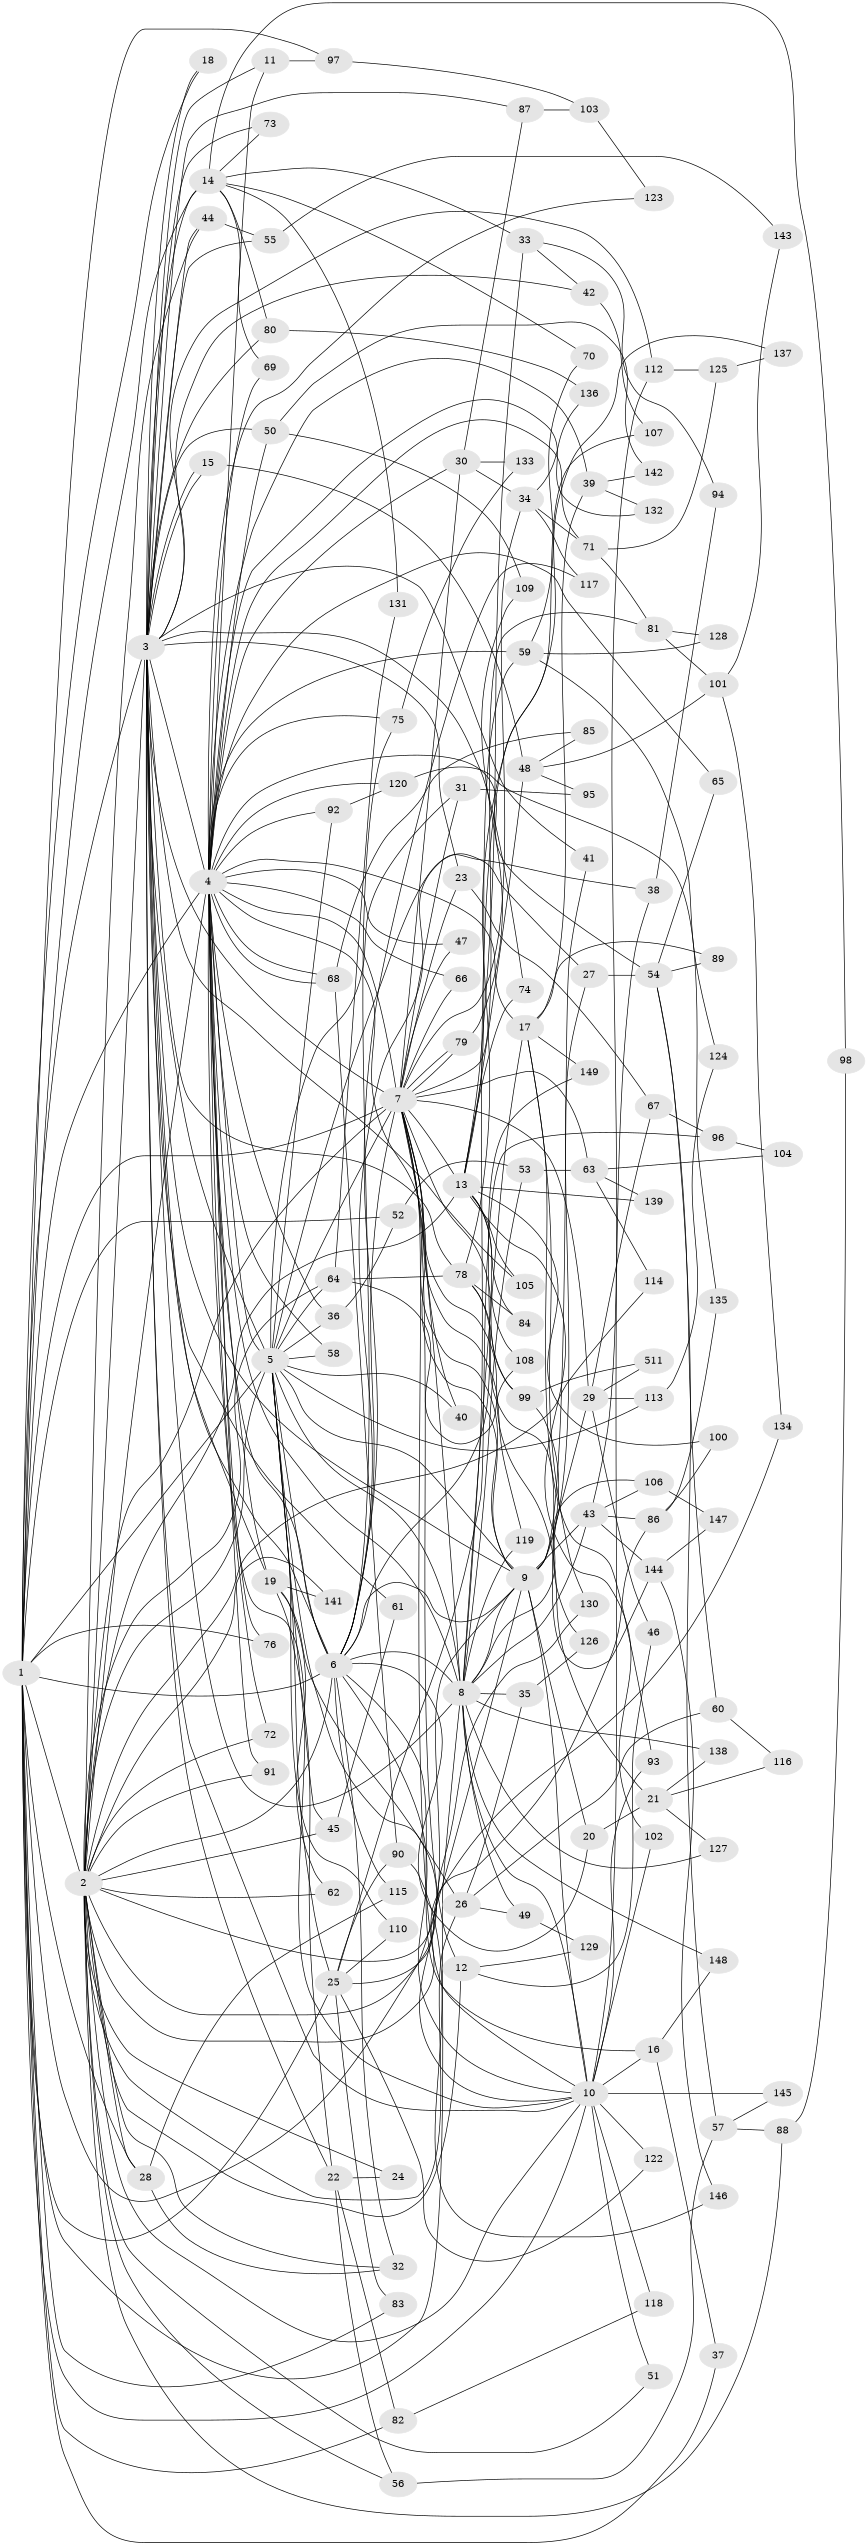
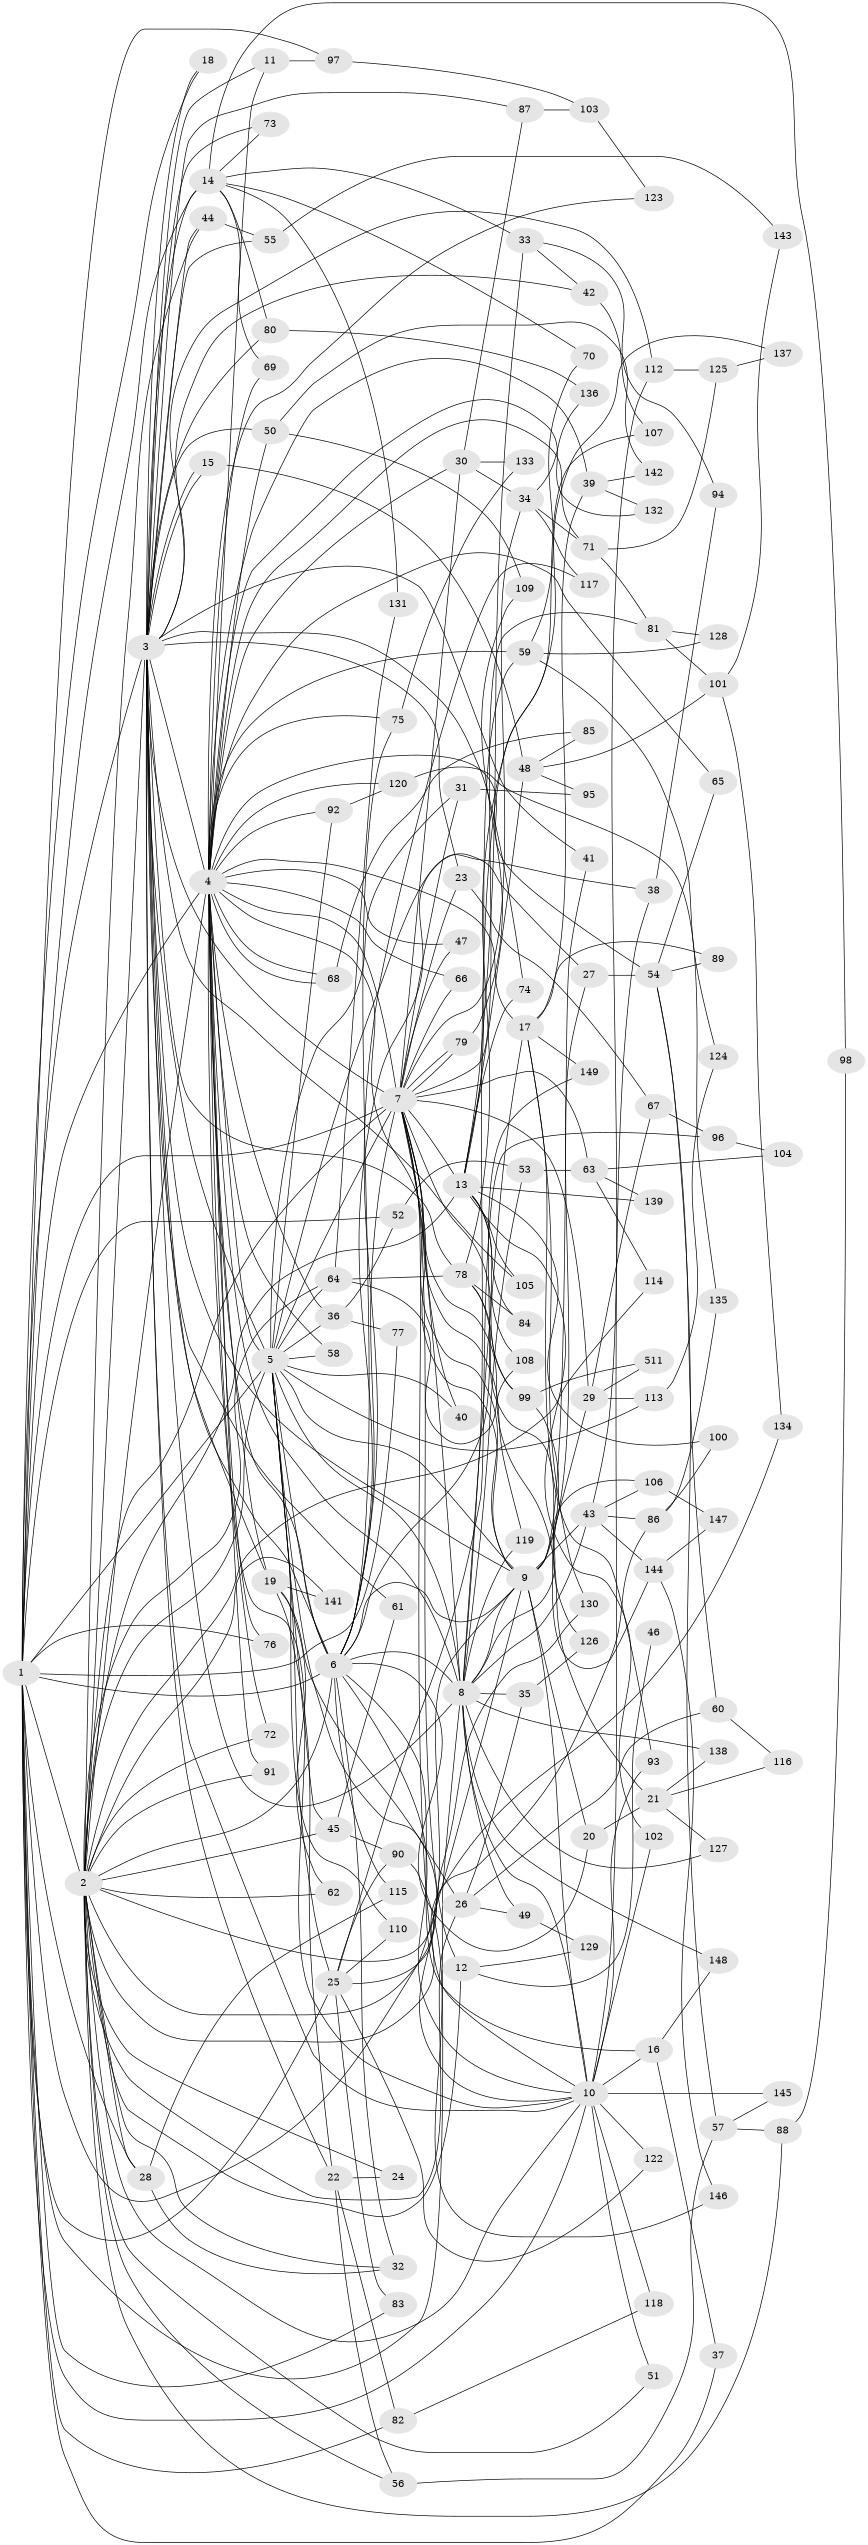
none -> (398, 1334)
(363, 1396) -> (369, 1844)
(611, 1496) -> none
